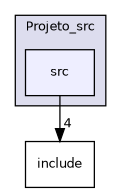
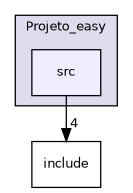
(61, 27) -> (66, 27)
